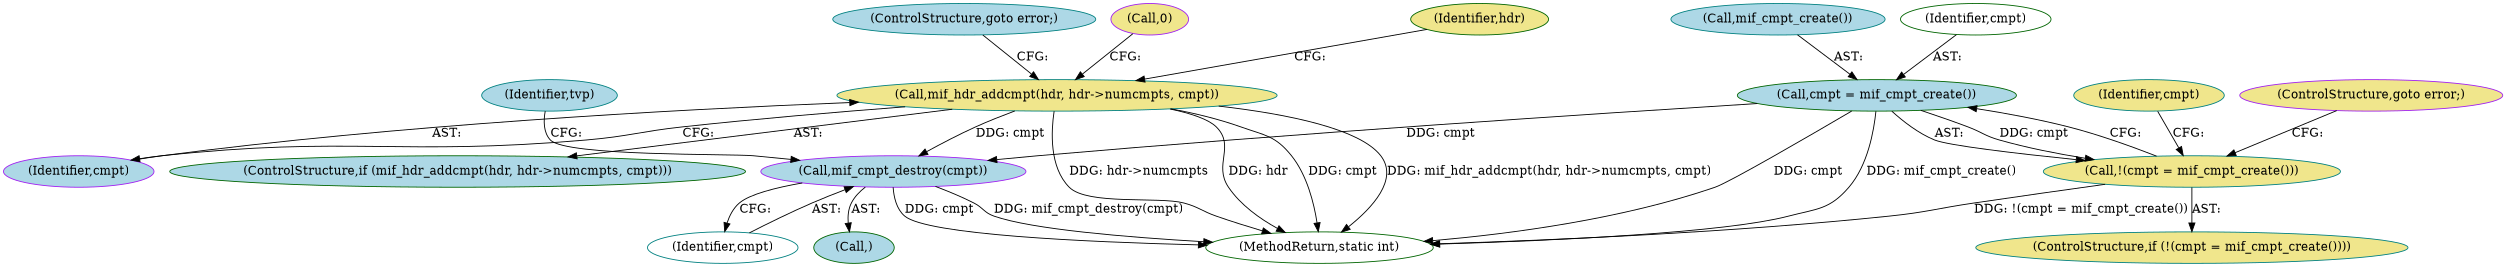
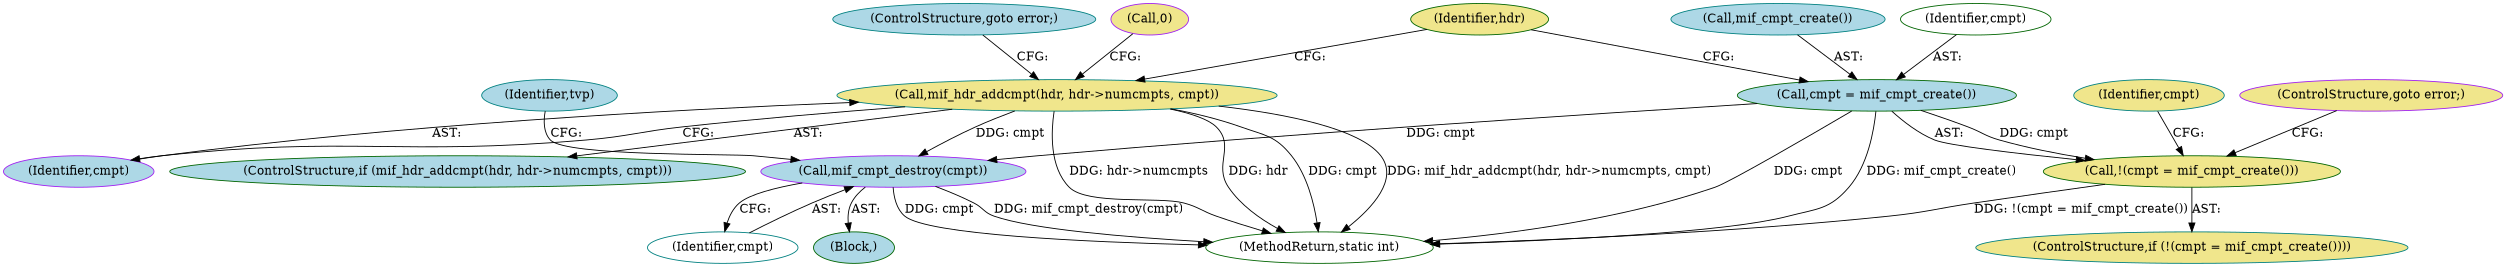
(2068, 127) -> (1665, 55)
(2192, 172) -> (2192, 172)
(854, 248) -> (854, 248)
